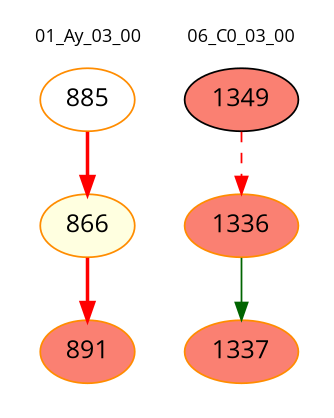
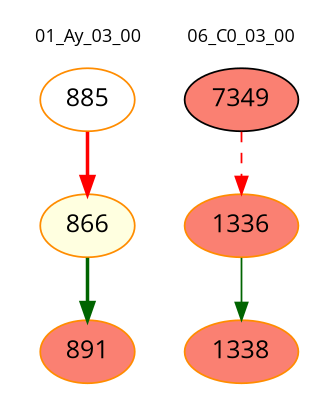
(242, 100) -> (242, 100)
(88, 280) -> (88, 280)
(242, 352) -> (242, 352)
